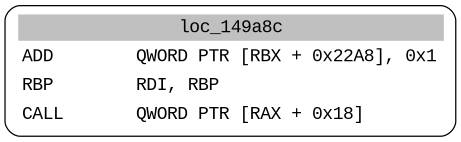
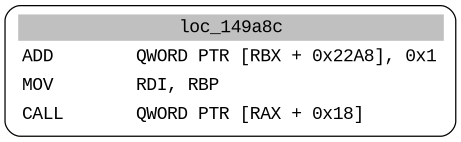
(121, 85) -> (121, 85)
